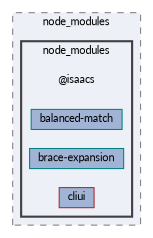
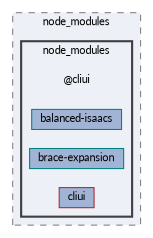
(77, 80) -> (77, 80)
(77, 119) -> (77, 119)
